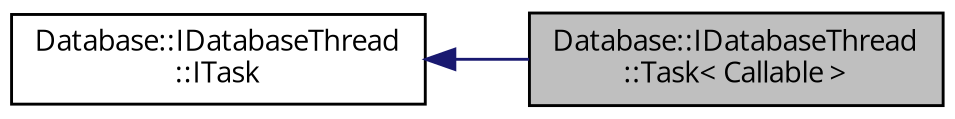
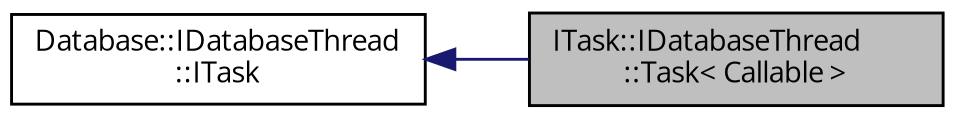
(736, 59) -> (736, 59)
